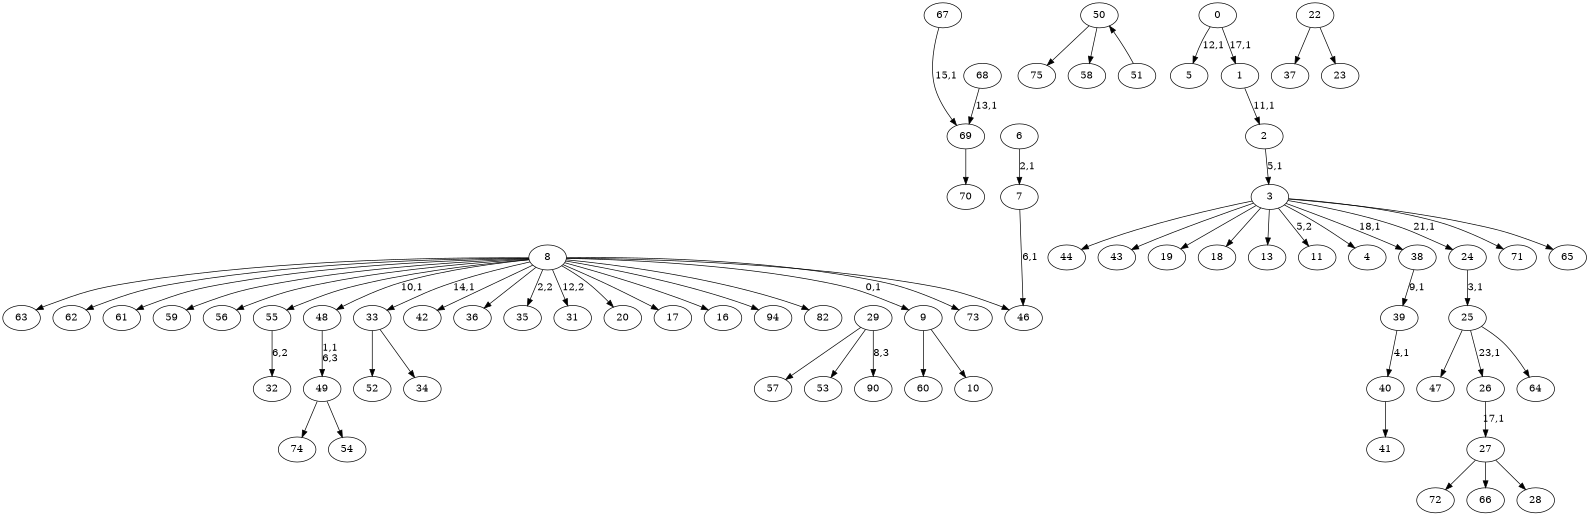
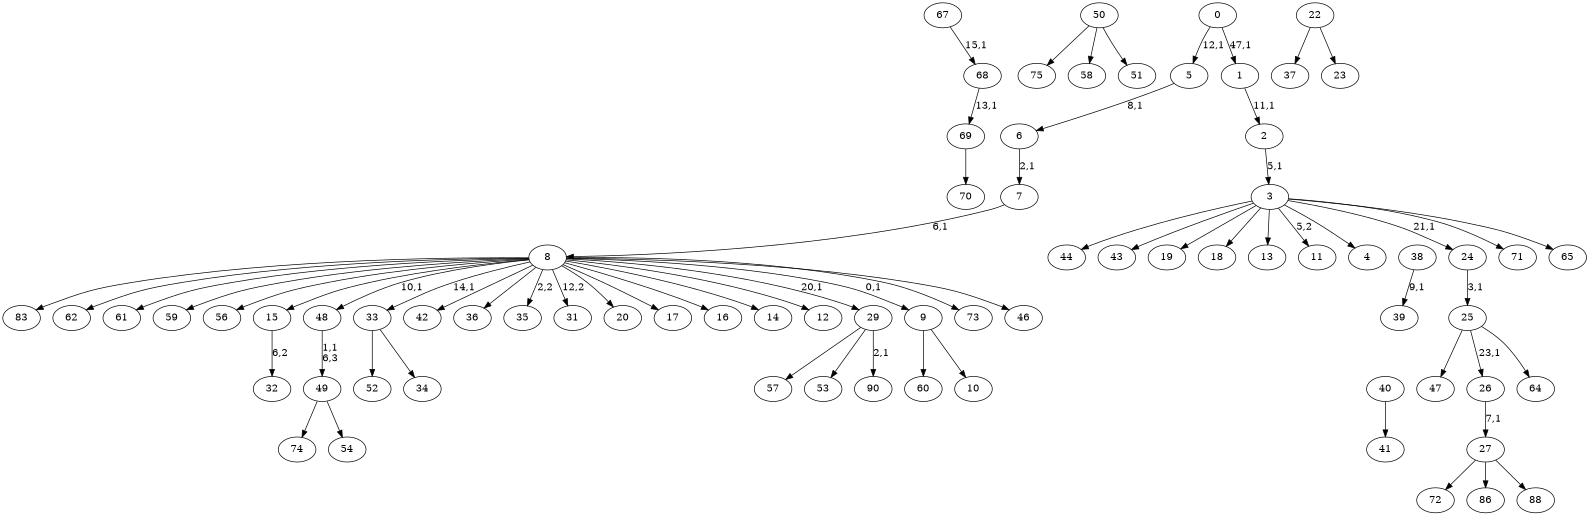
(1241, 46) -> (1241, 46)
(1124, 47) -> (1112, 44)
(933, 76) -> (961, 43)
none -> (1109, 107)
(1341, 224) -> none
(1021, 254) -> (791, 243)
none -> (711, 274)
(22, 318) -> (22, 318)
(272, 318) -> (272, 318)
(773, 318) -> (773, 318)
(823, 318) -> (823, 318)
(1393, 350) -> none
(881, 353) -> (881, 353)
(1494, 419) -> (1494, 419)
(1486, 500) -> (1486, 500)
(1536, 500) -> (1536, 500)
